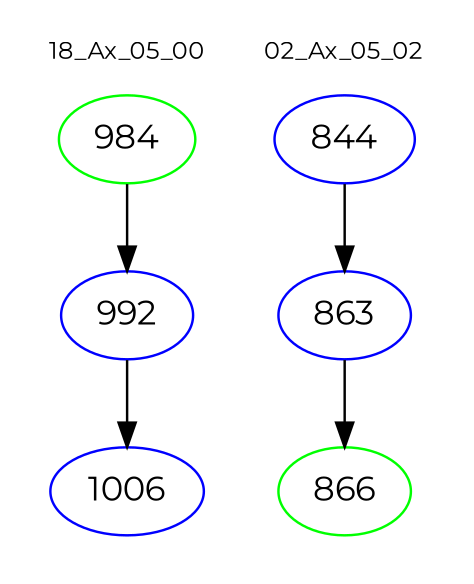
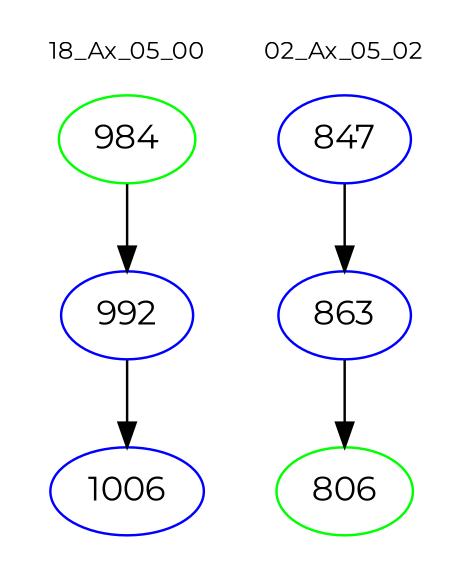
(345, 139) -> (345, 139)
(345, 491) -> (345, 491)
